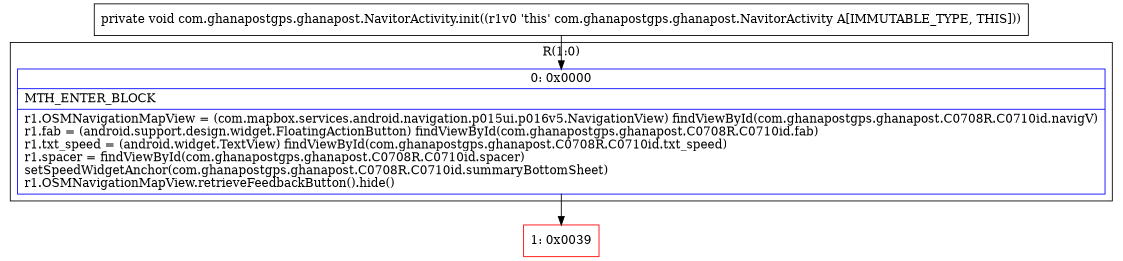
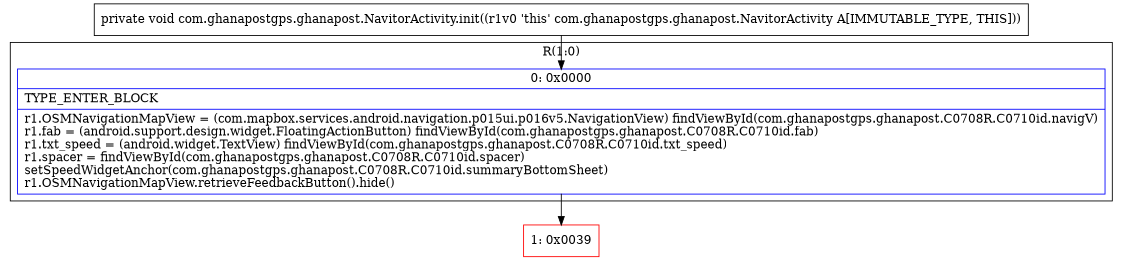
(90, 99) -> (92, 99)
